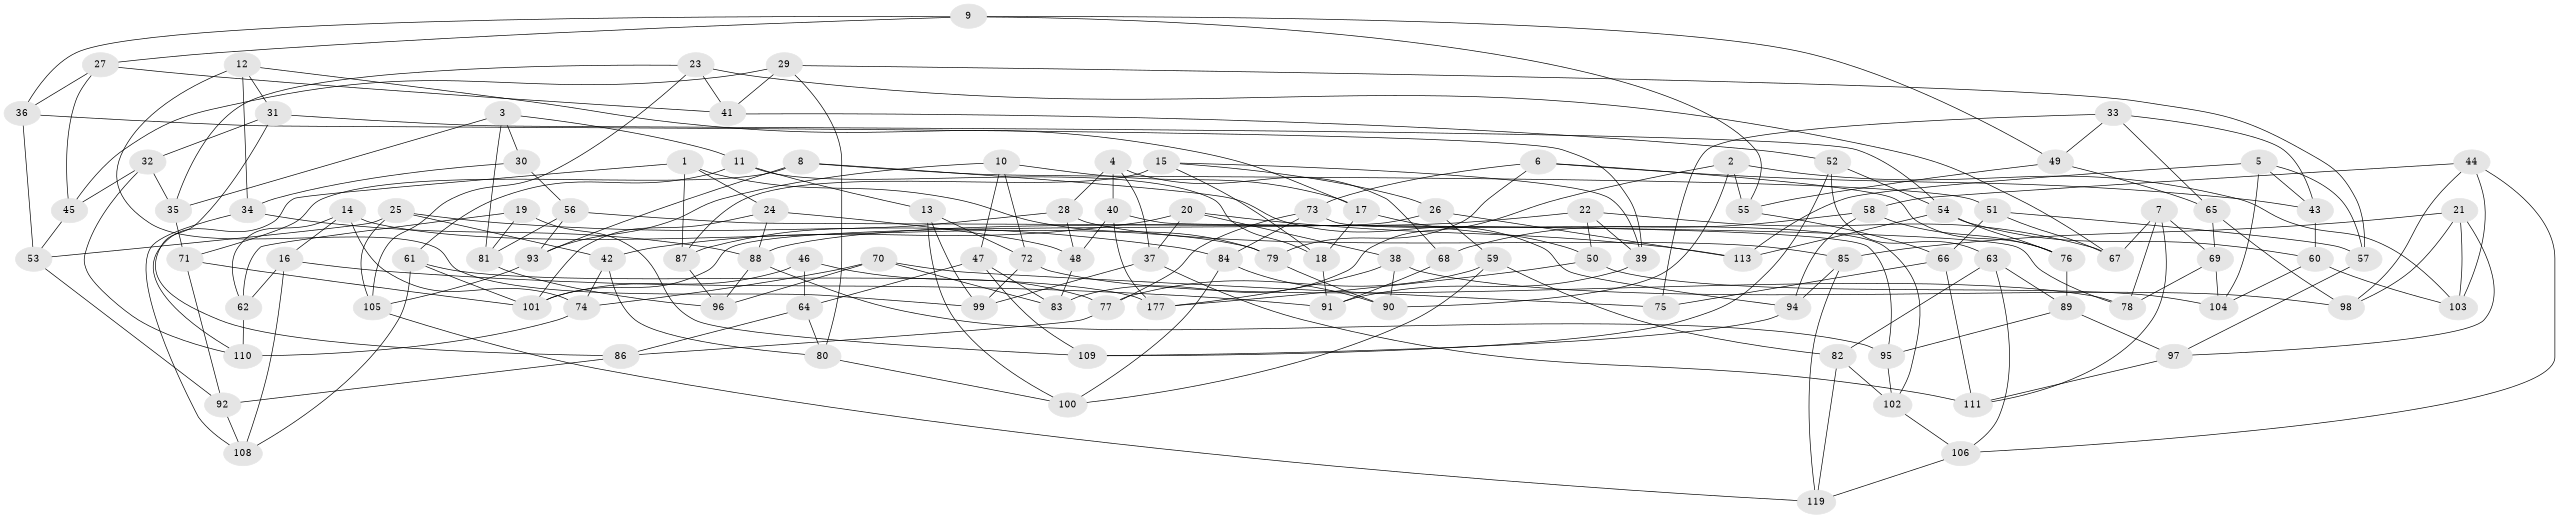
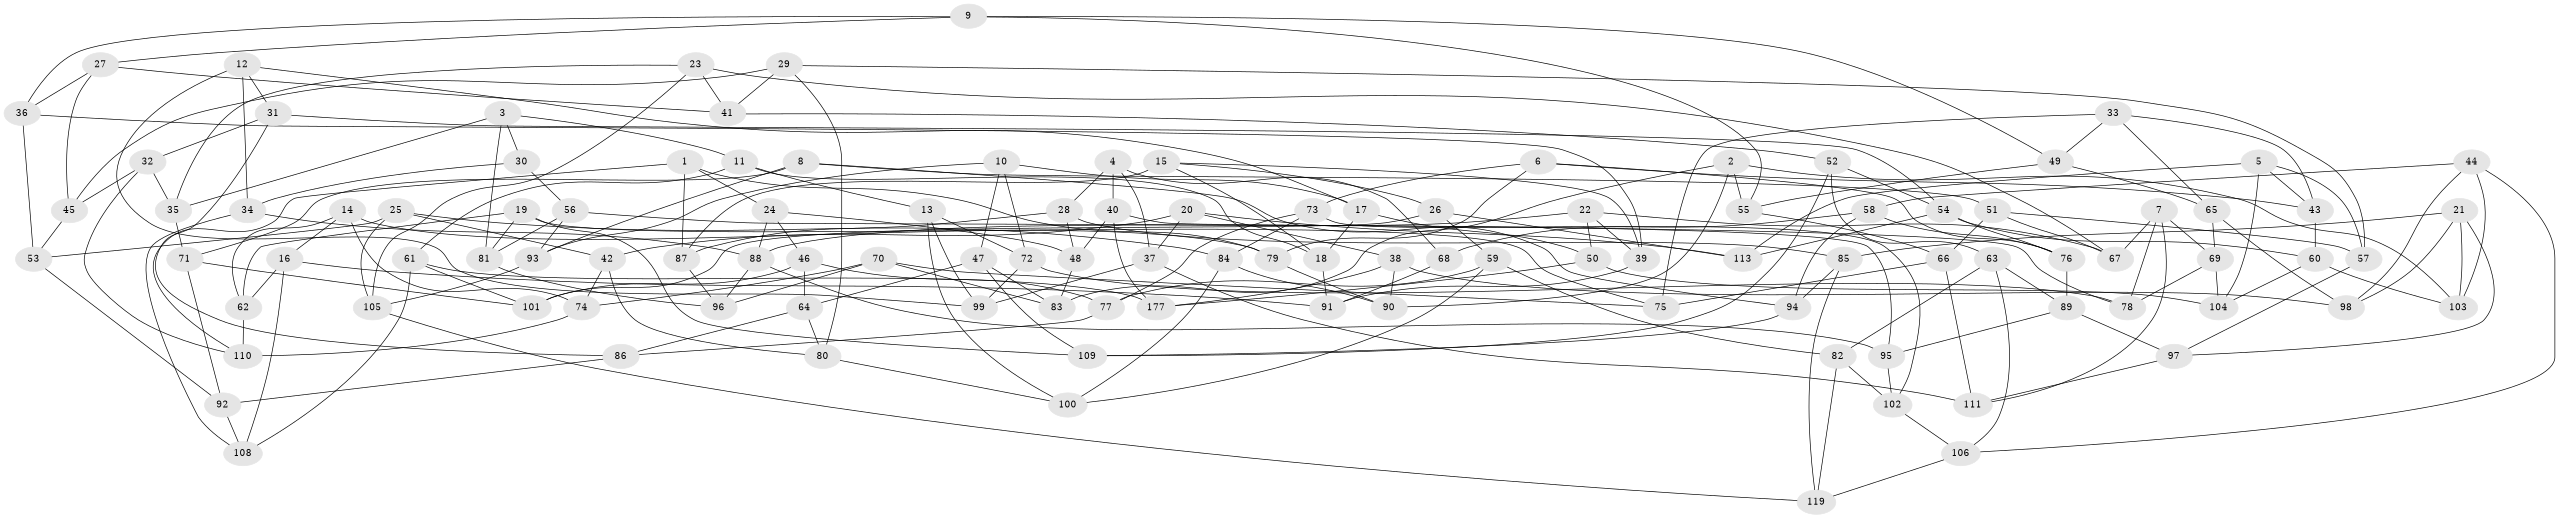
none -> (1294, 230)
(589, 244) -> (787, 235)
